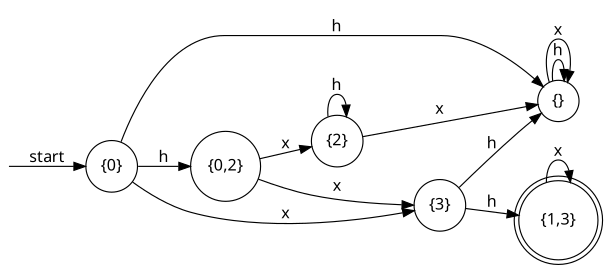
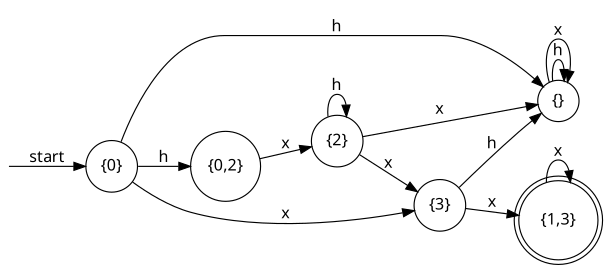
(329, 198) -> (384, 170)
(492, 202) -> (492, 202)
